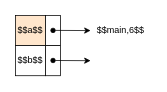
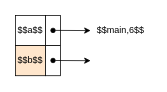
(30, 30) -> (30, 30)
(30, 60) -> (30, 60)
